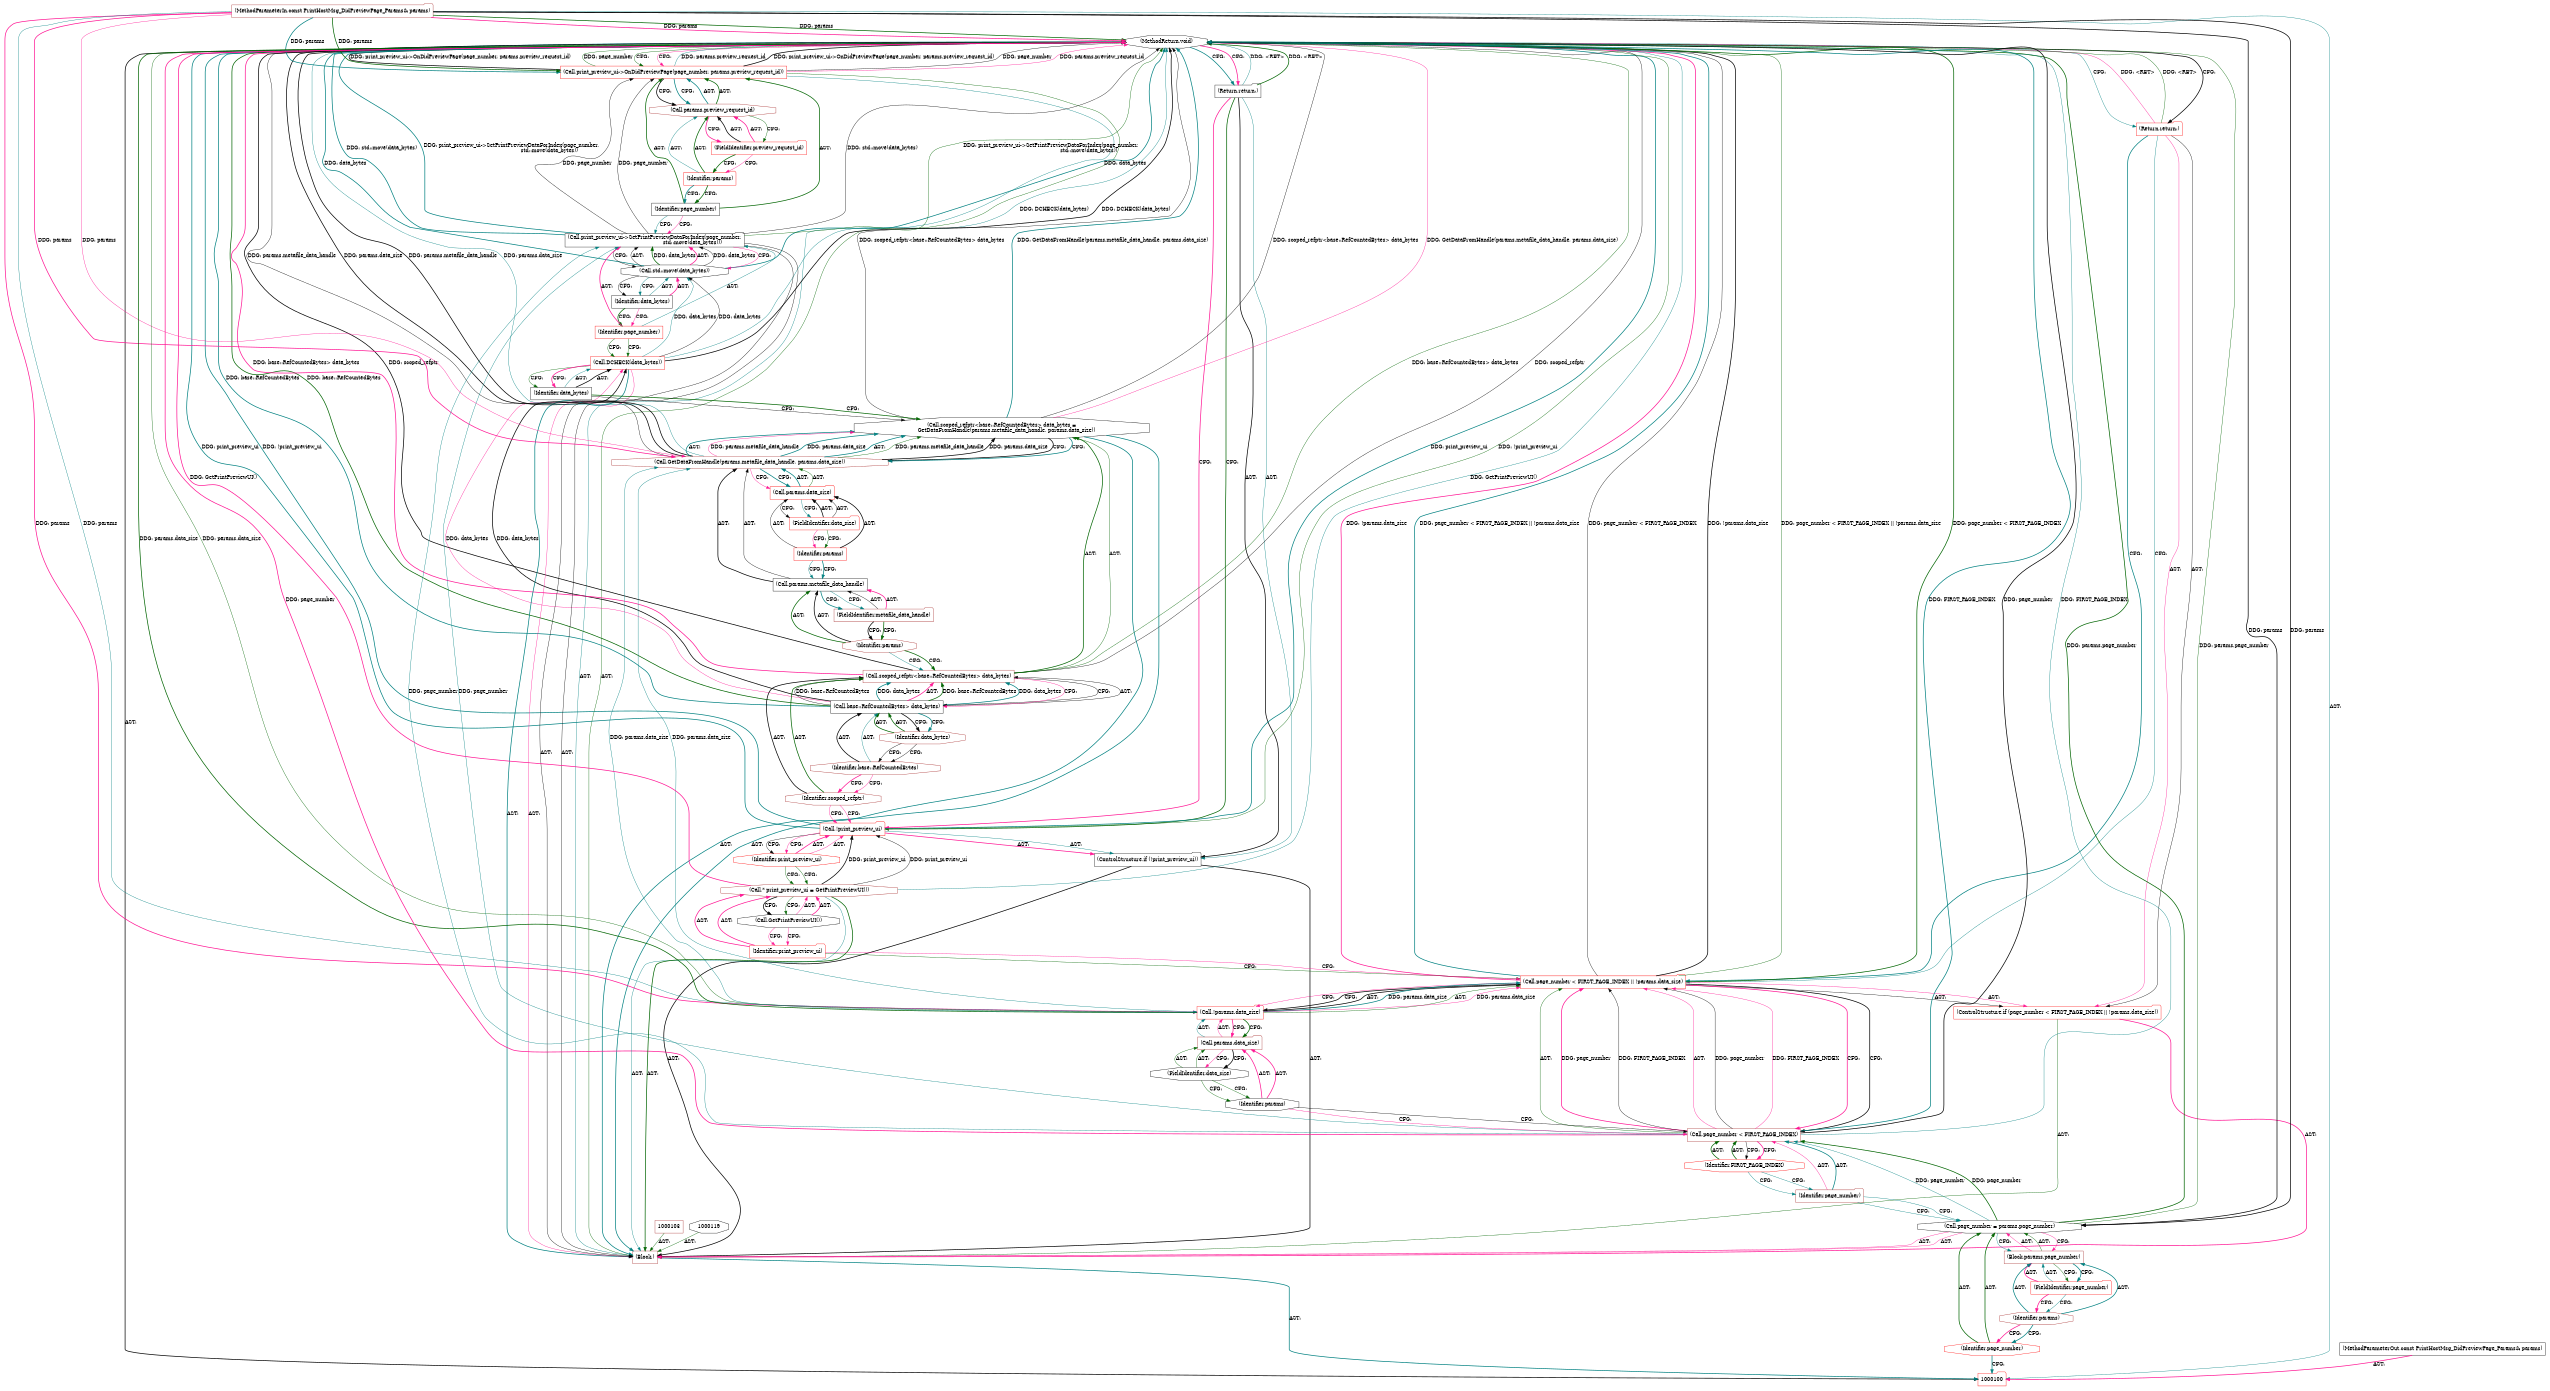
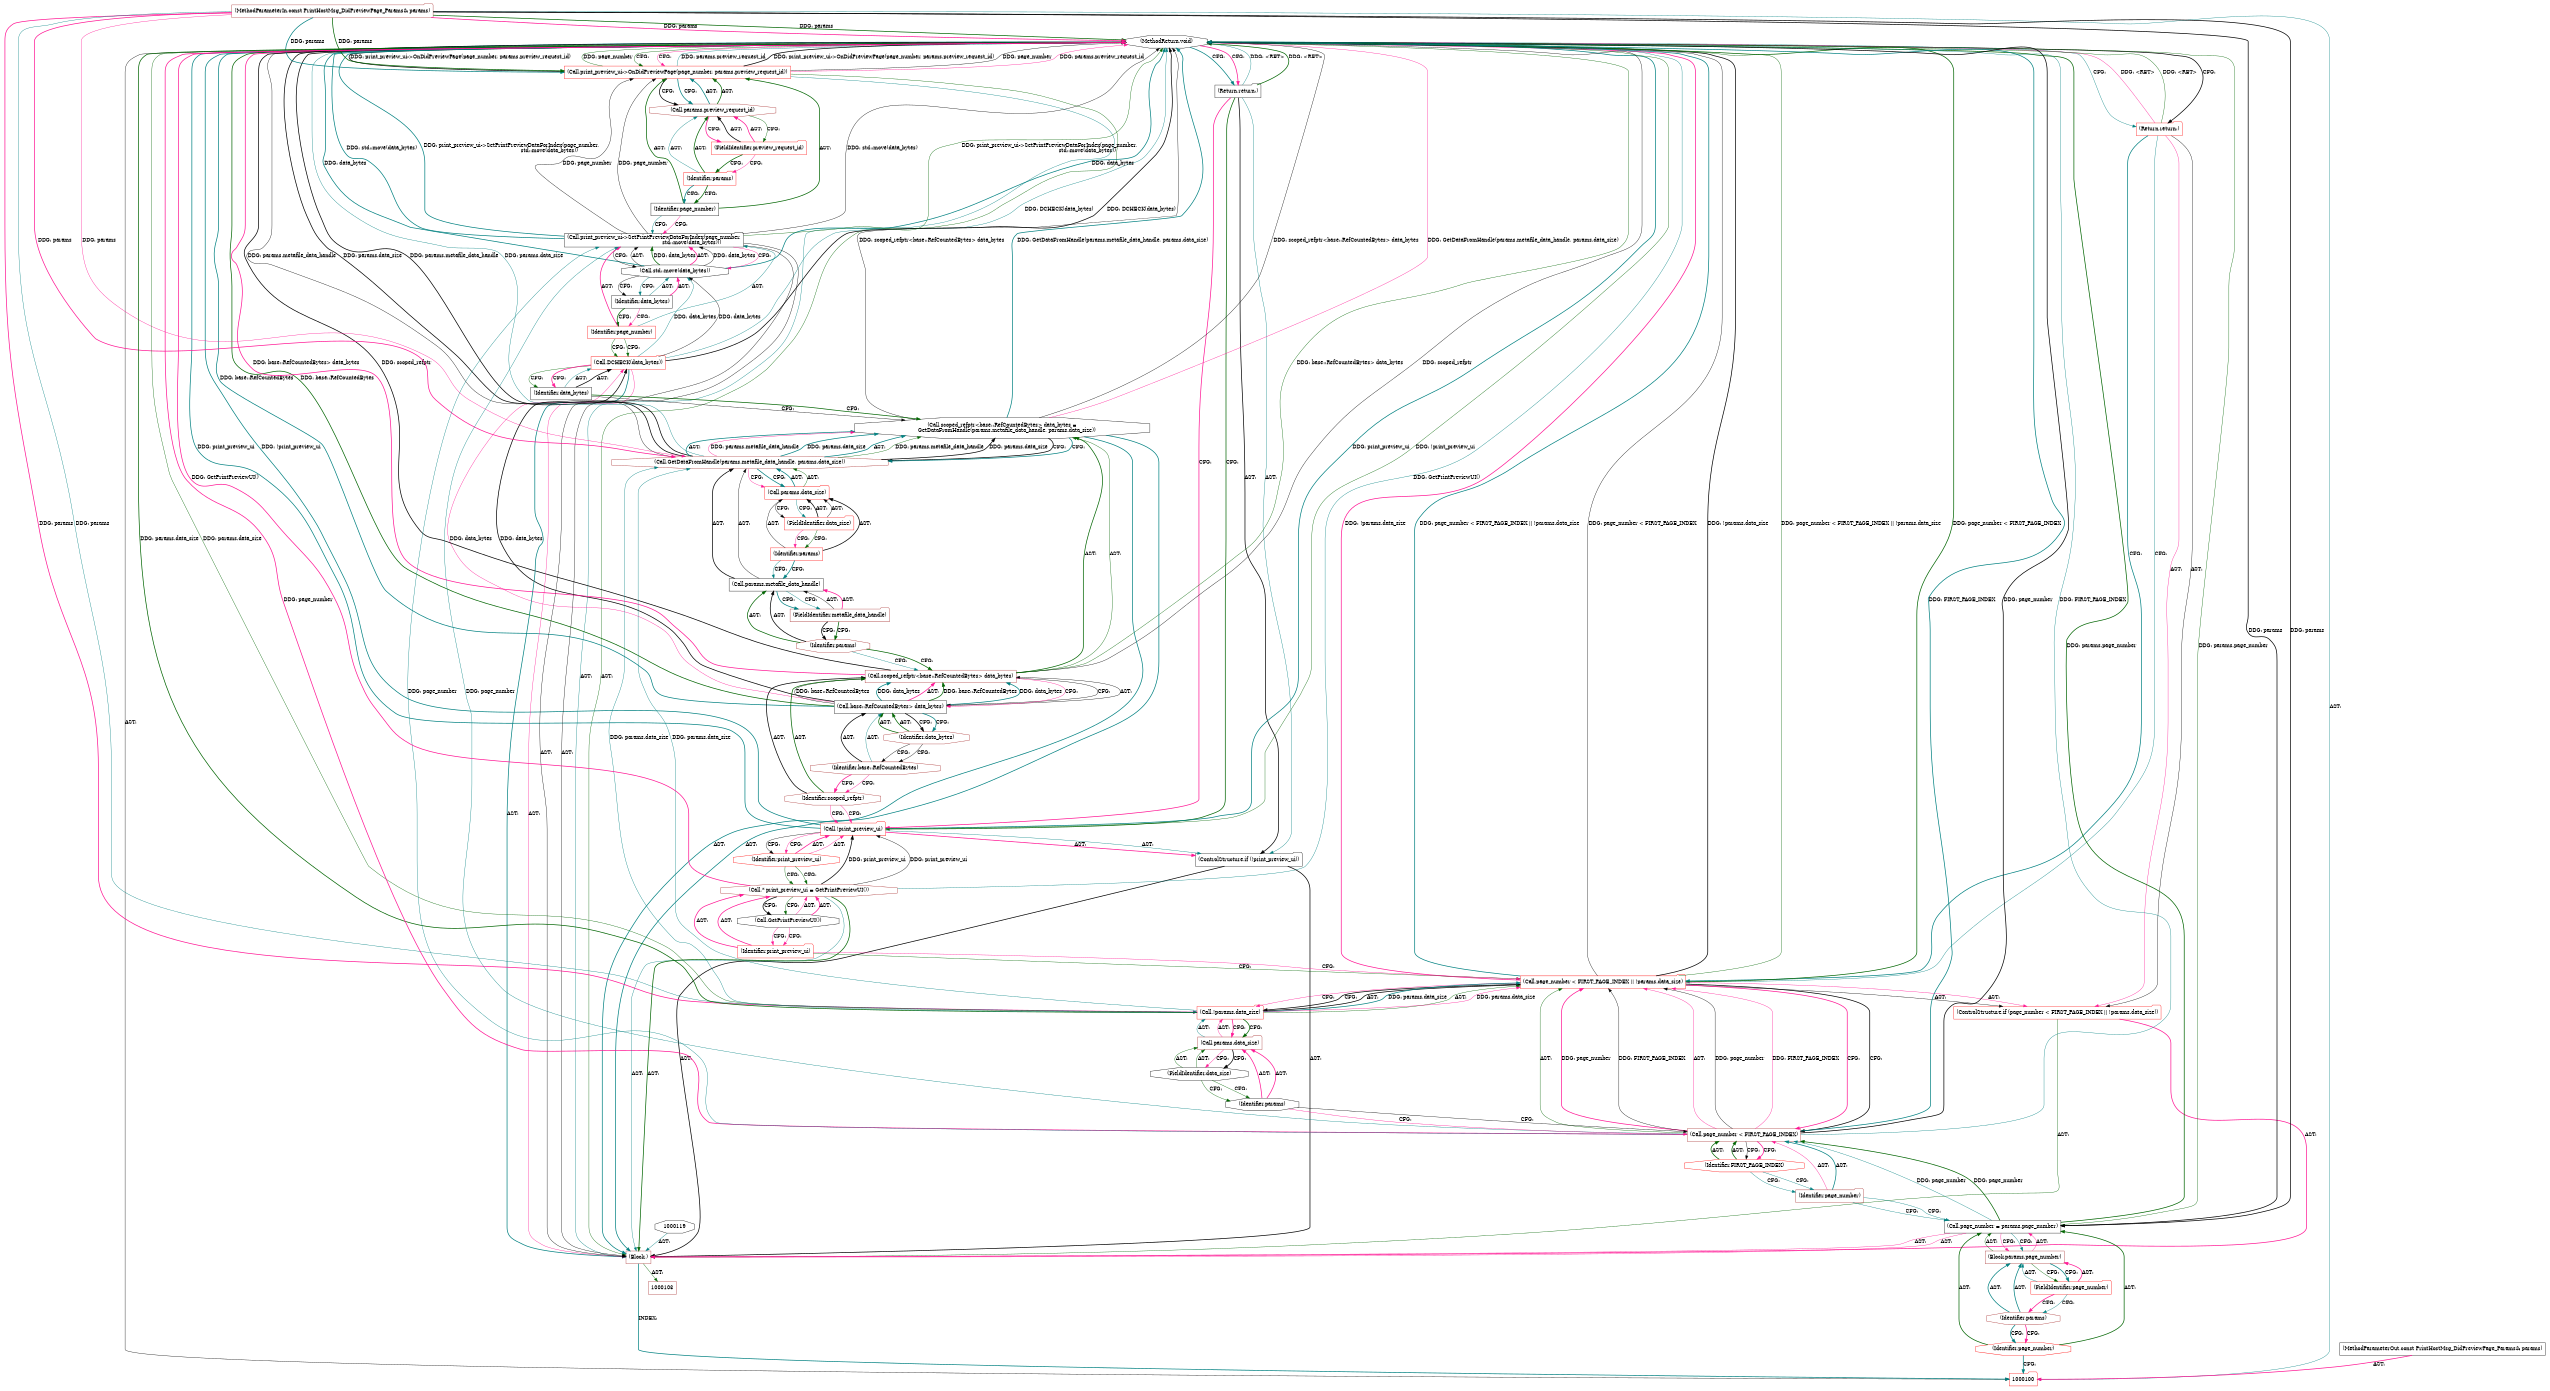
(628, 363) -> (628, 363)
(125, 1130) -> (125, 1146)
(2000, 1227) -> (2003, 1227)
(658, 1241) -> (649, 1271)
(680, 1242) -> (658, 1241)
(1296, 1318) -> (649, 1318)
